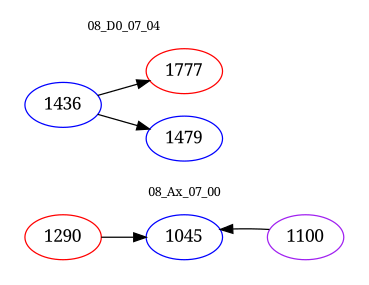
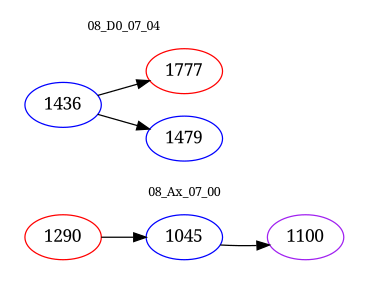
(251, 229) -> (238, 246)
